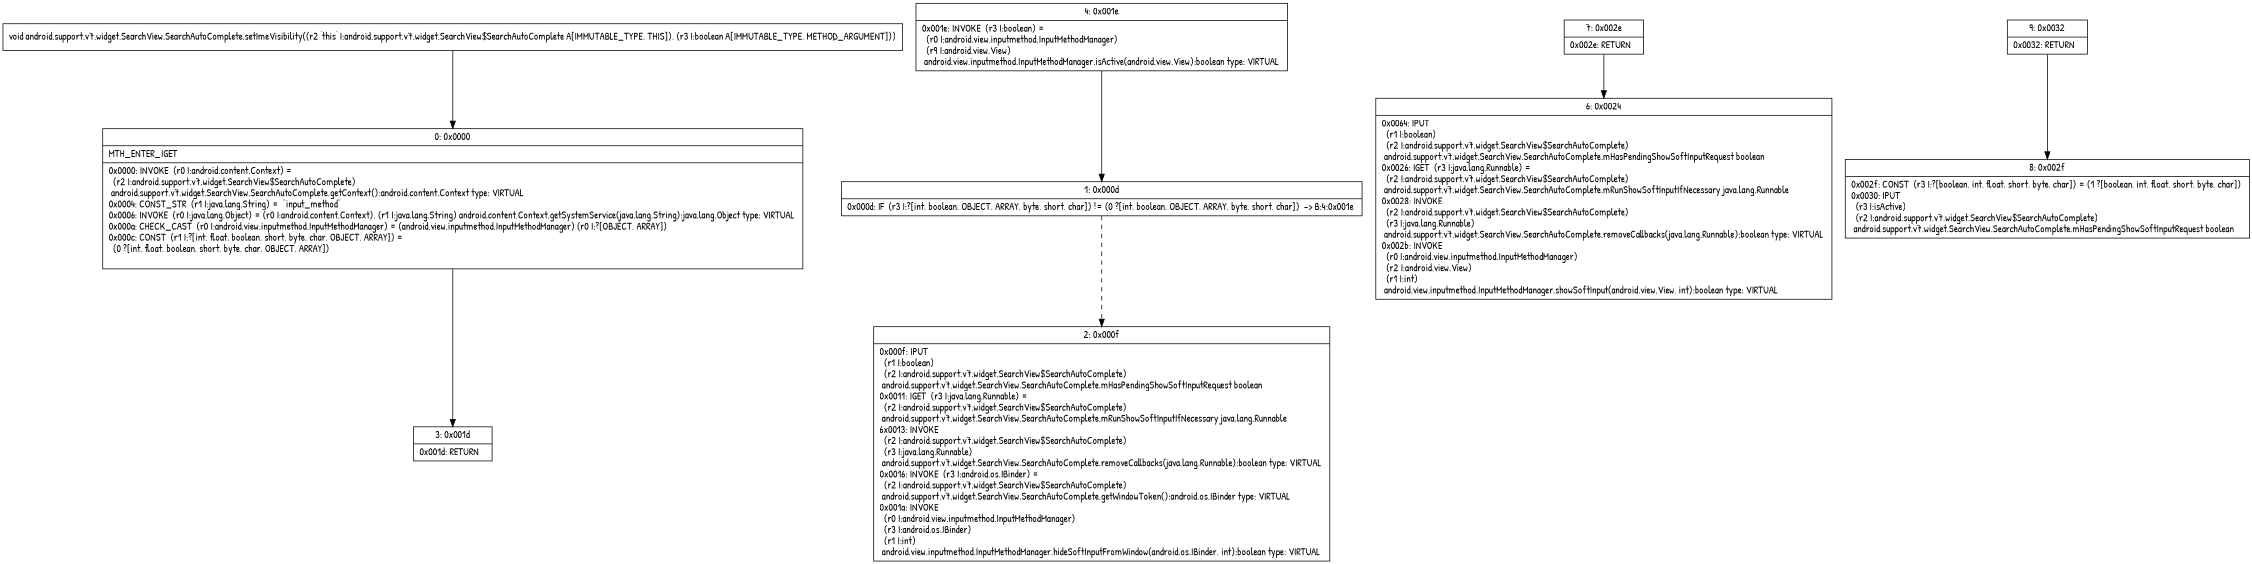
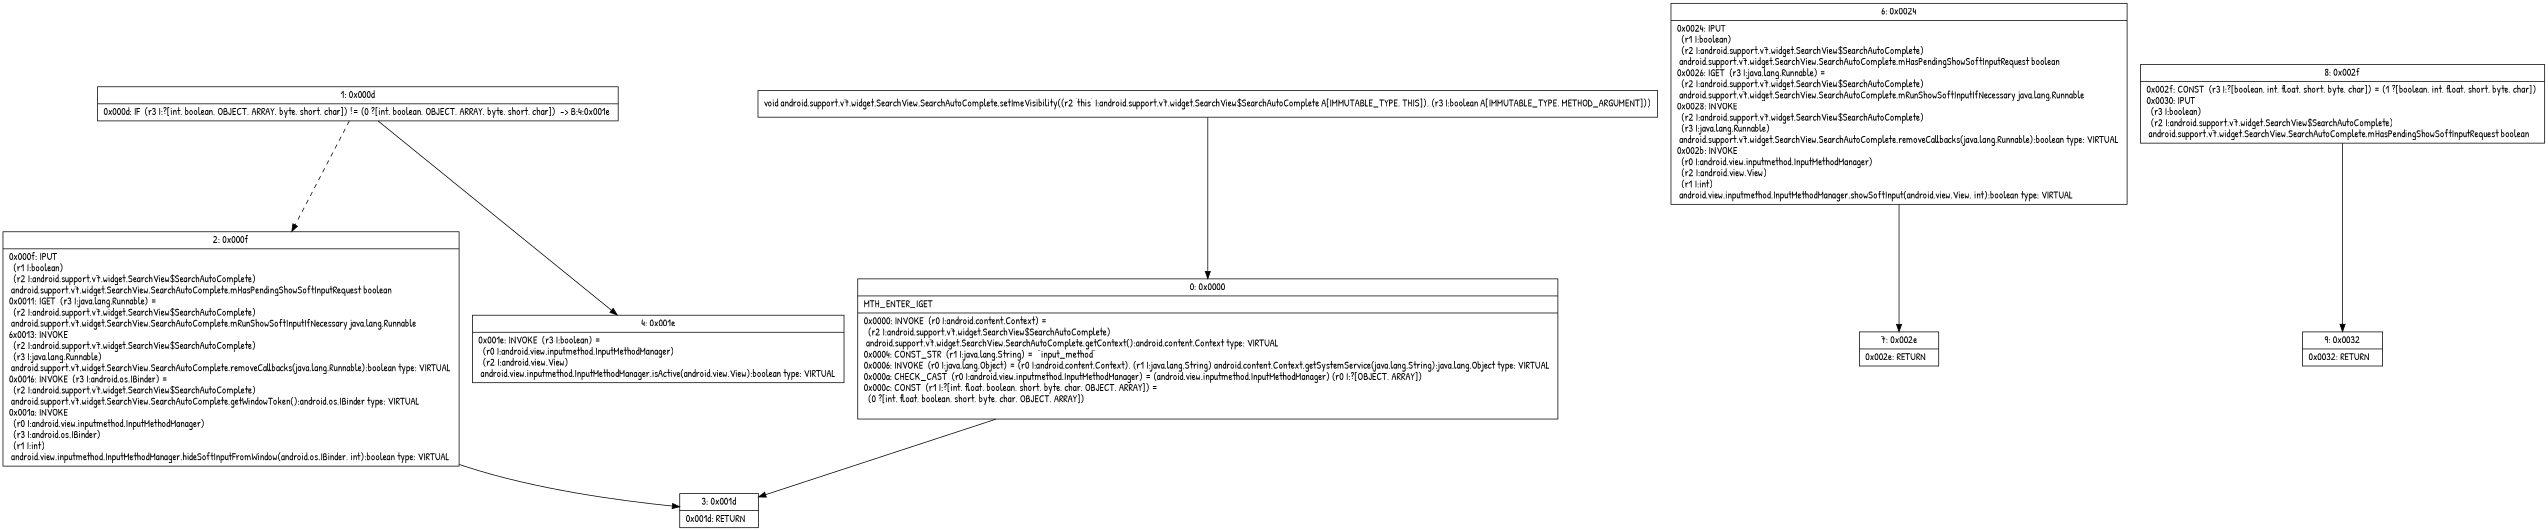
(967, 51) -> (524, 363)
(1604, 72) -> (1899, 264)
(2047, 103) -> (2343, 234)
(1102, 122) -> (495, 216)
(1408, 123) -> (1704, 29)
(1879, 207) -> (2174, 112)
none -> (565, 491)
